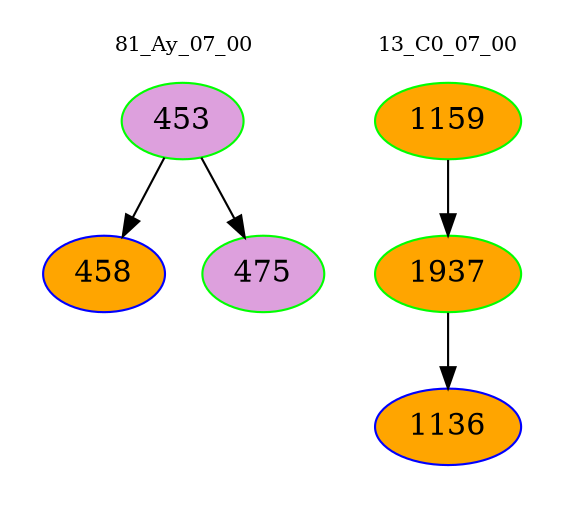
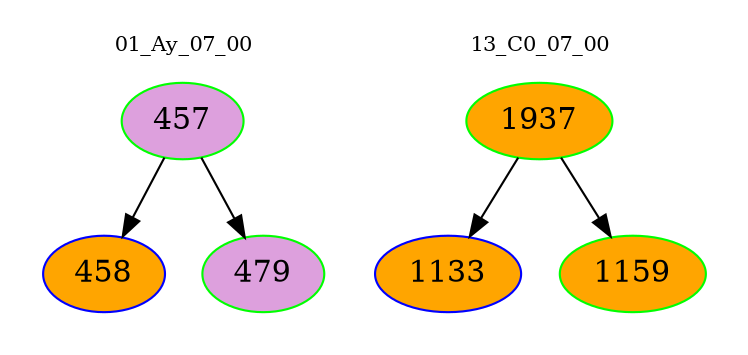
(184, 46) -> (184, 46)
(183, 121) -> (183, 121)
(448, 187) -> (580, 188)
(263, 274) -> (263, 274)
(448, 427) -> (448, 274)
